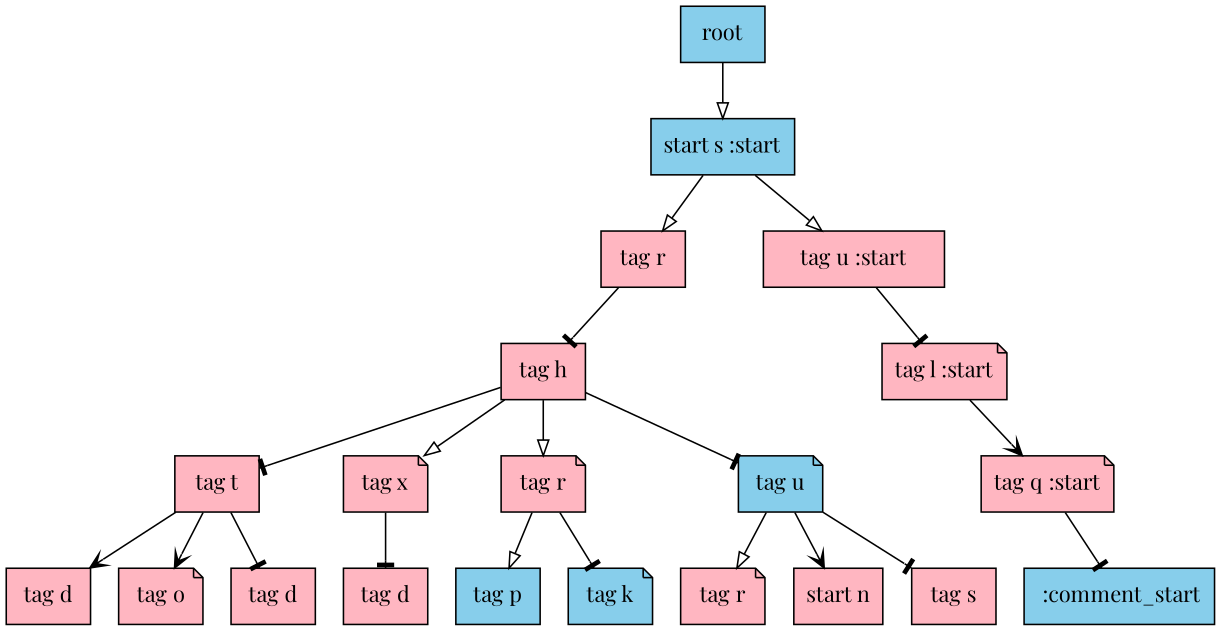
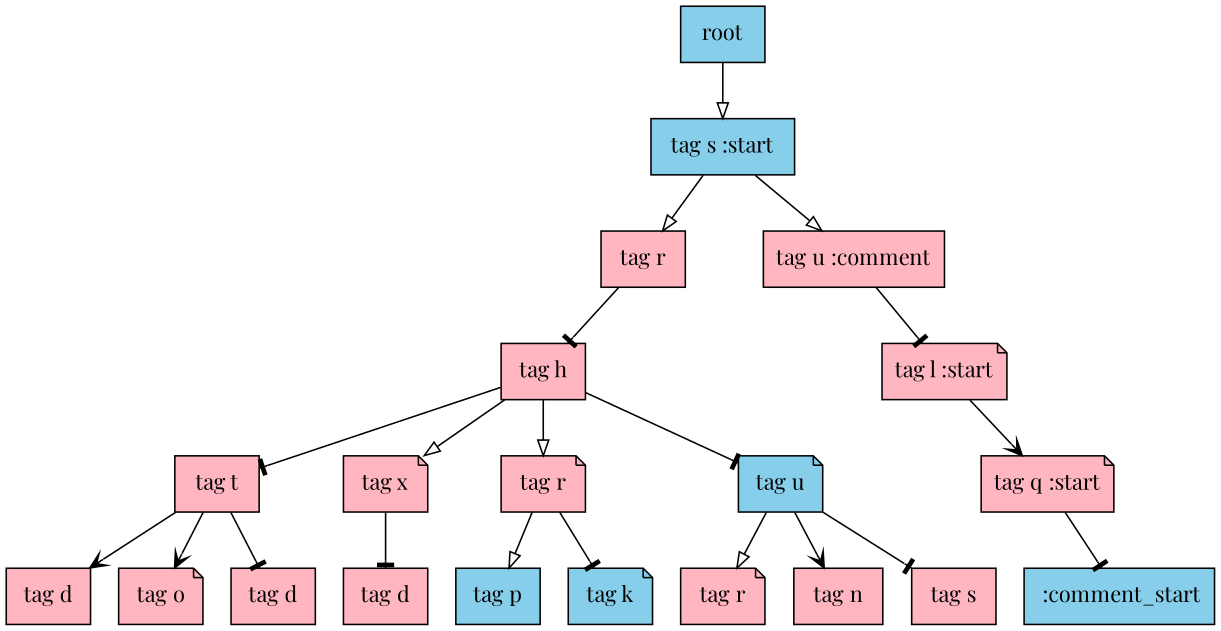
(723, 147) -> (723, 147)
(854, 259) -> (854, 259)
(838, 596) -> (838, 596)
